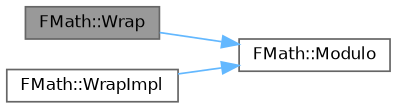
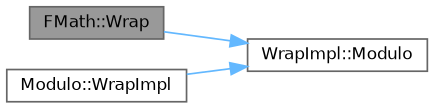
(315, 55) -> (337, 55)
(92, 86) -> (97, 86)
